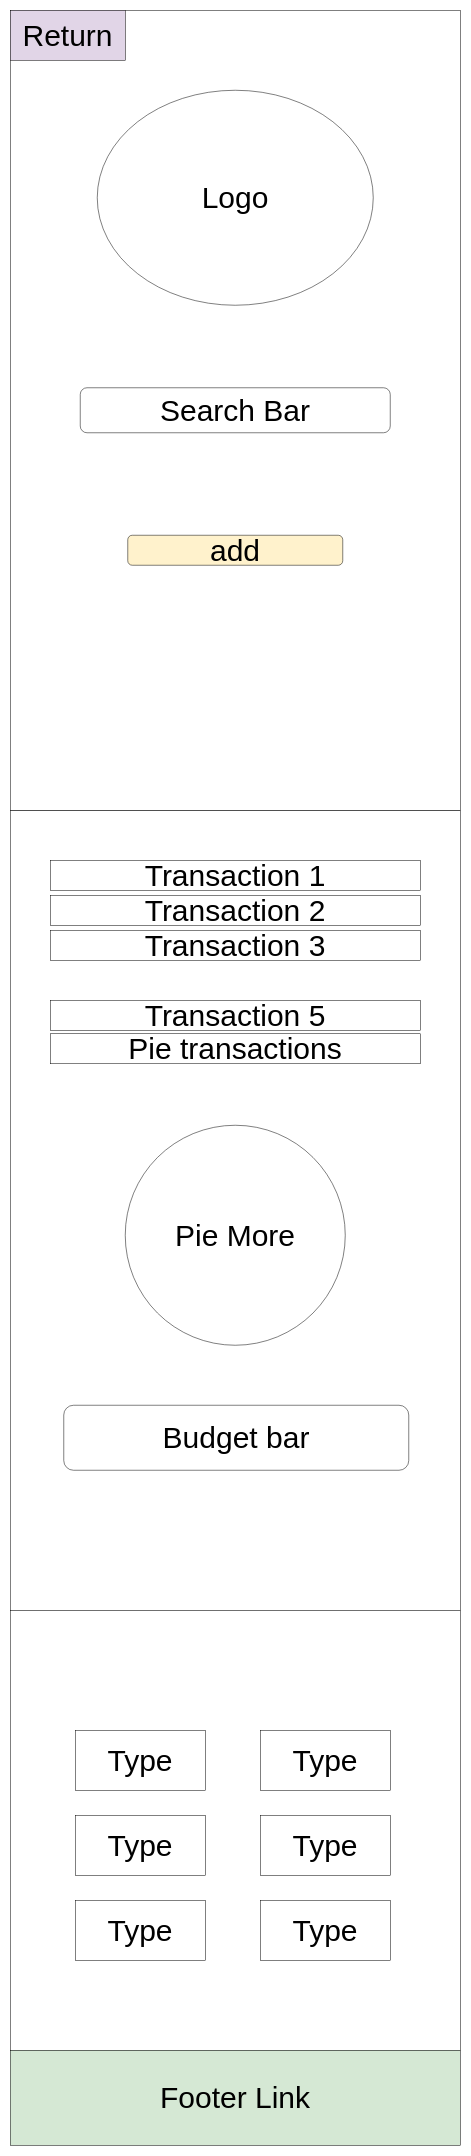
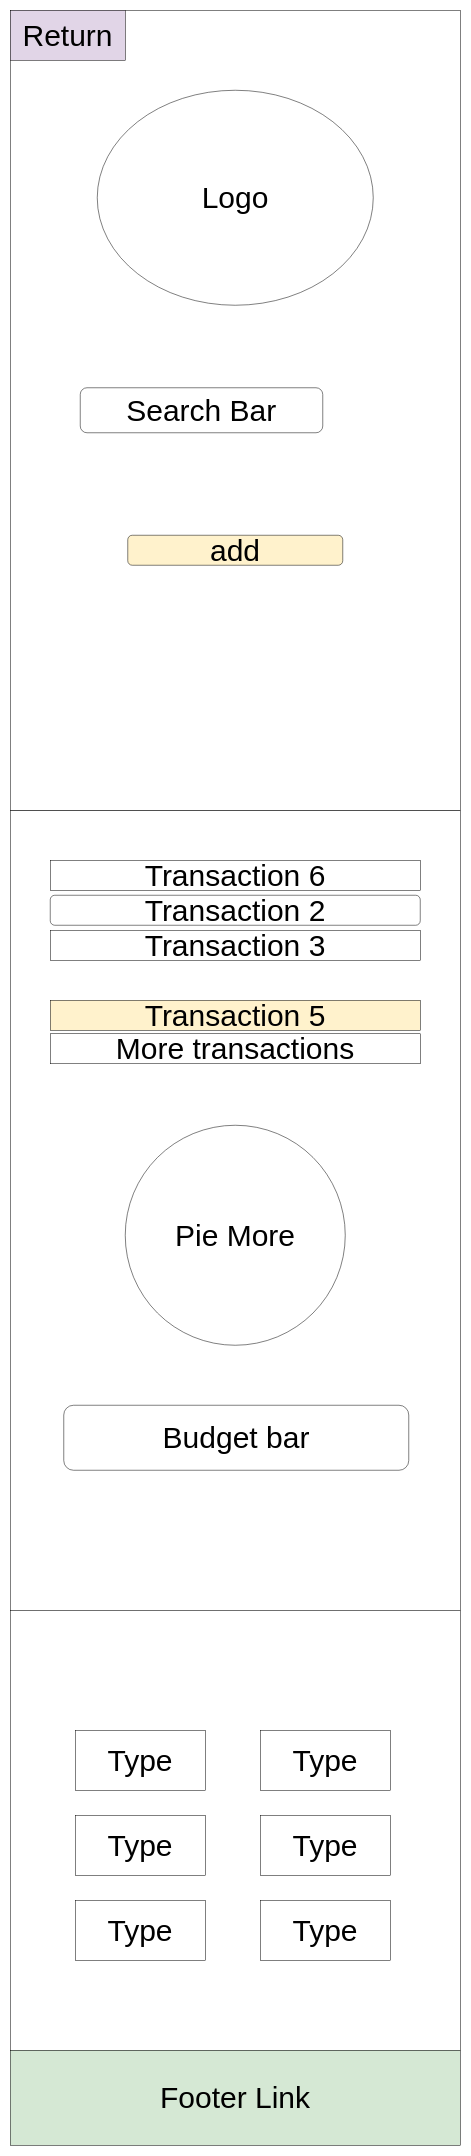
(235, 410) -> (202, 410)
(235, 875) -> (235, 875)
(235, 910) -> (235, 910)
(235, 1015) -> (235, 1015)
(235, 1049) -> (235, 1049)
